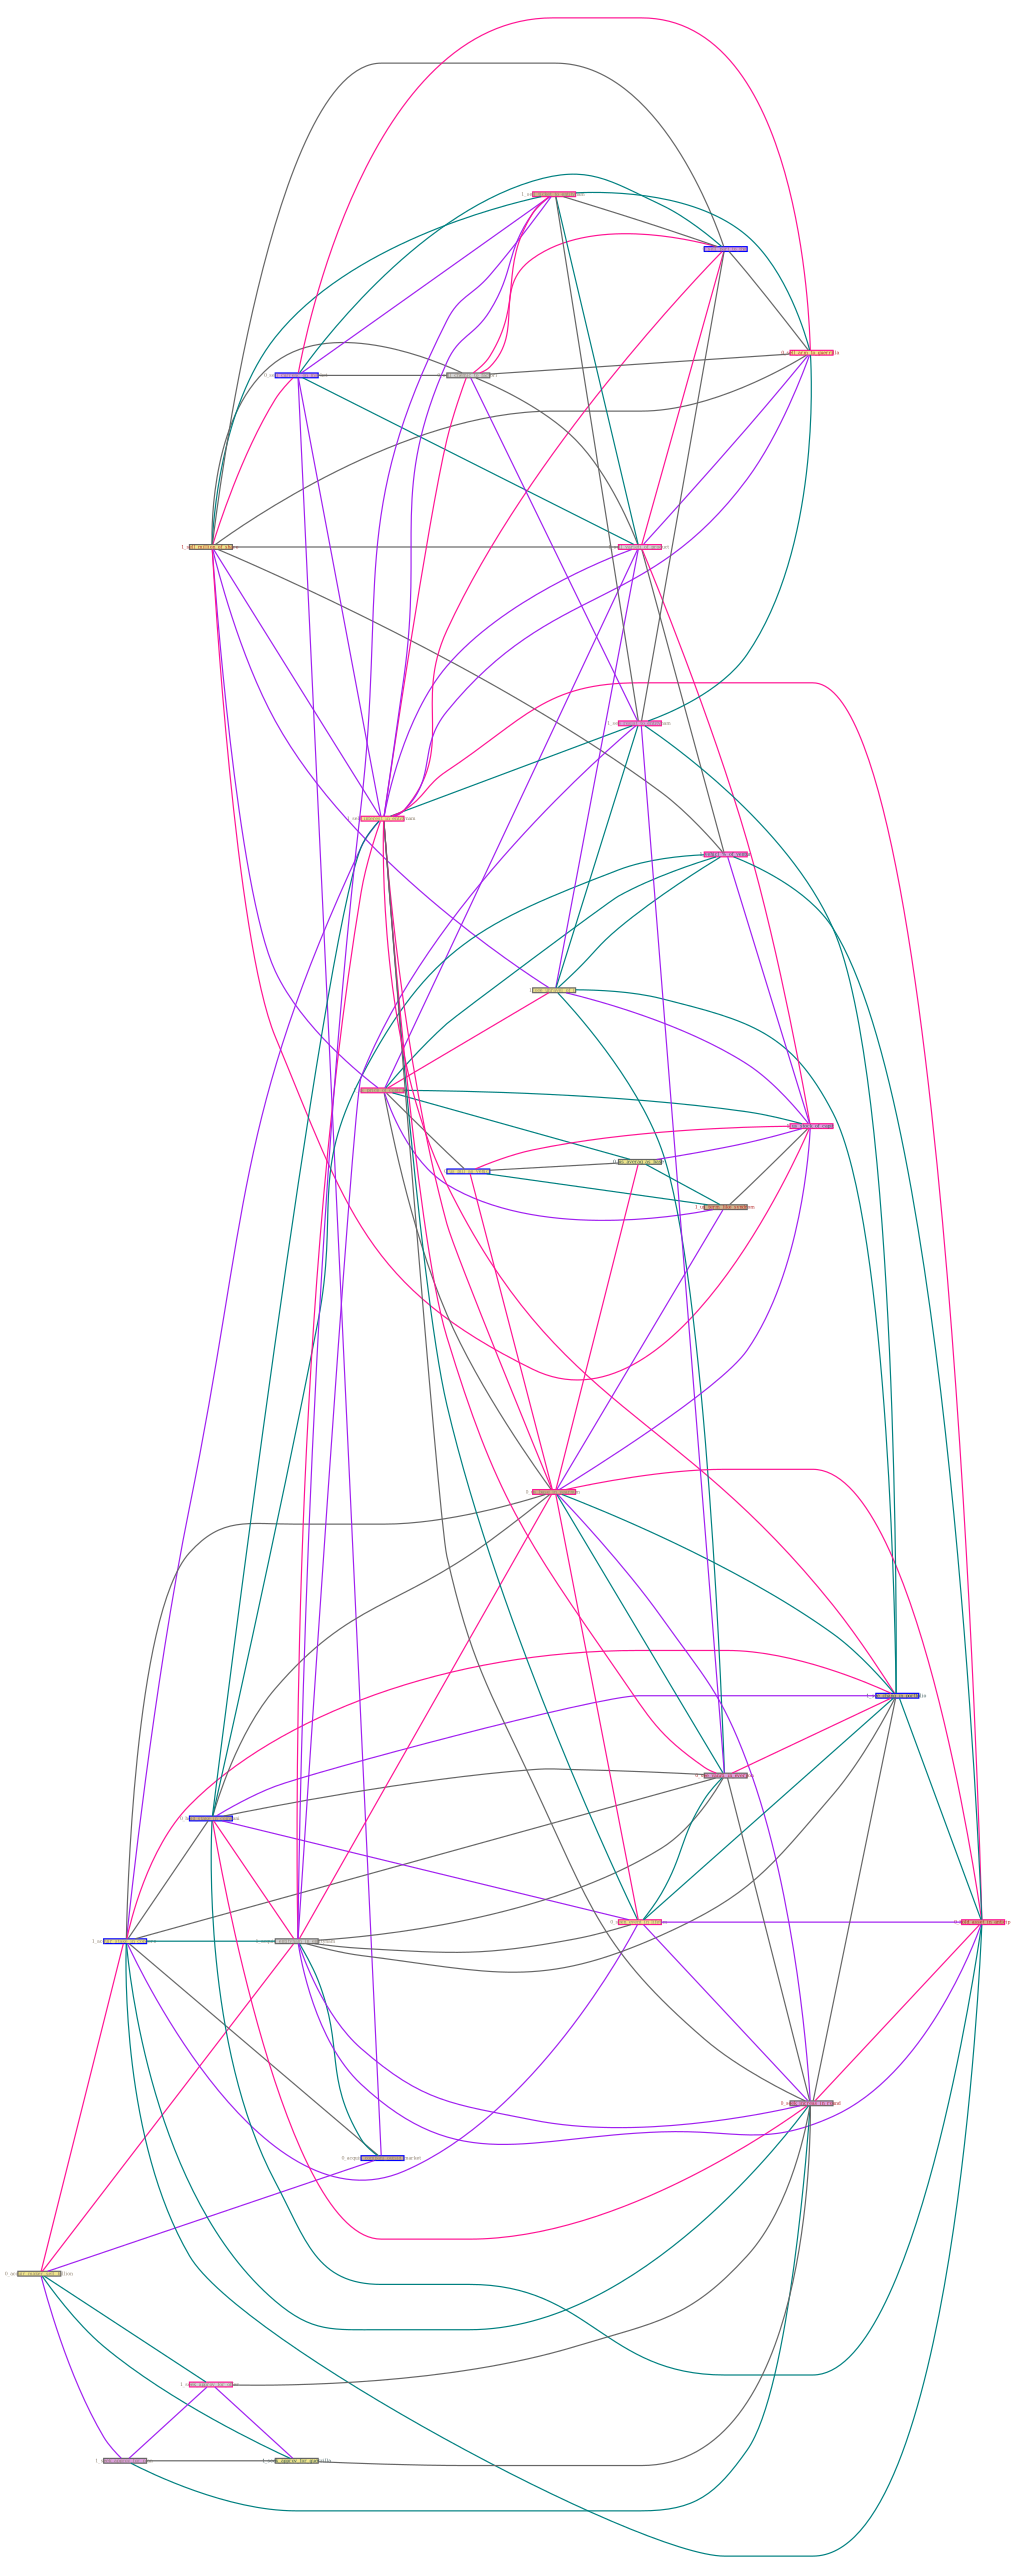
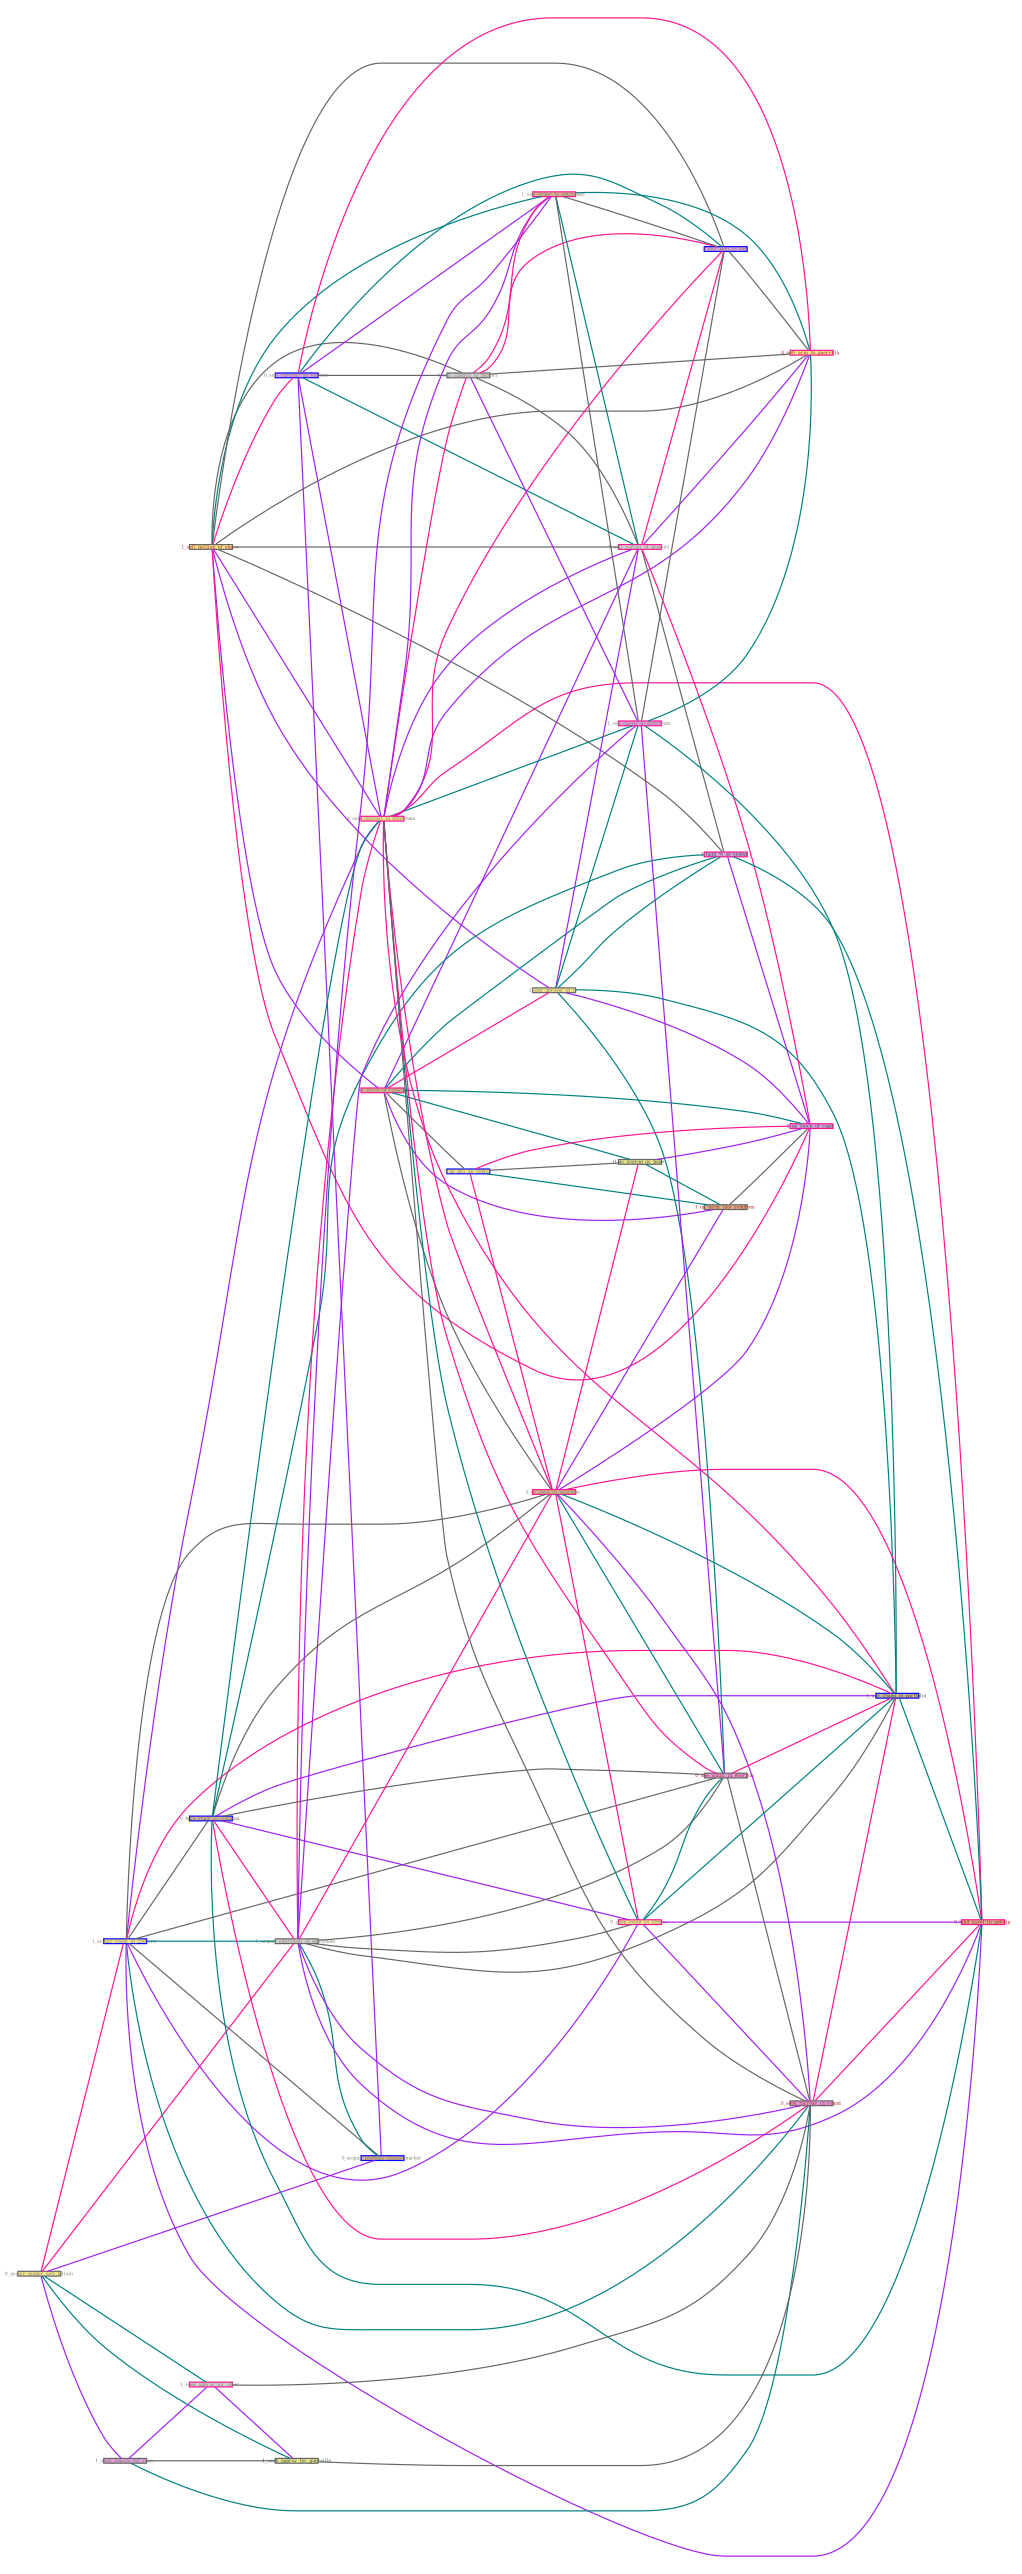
(726, 854) -> (726, 854)
(854, 1900) -> (854, 1900)
(640, 2532) -> (640, 2532)
